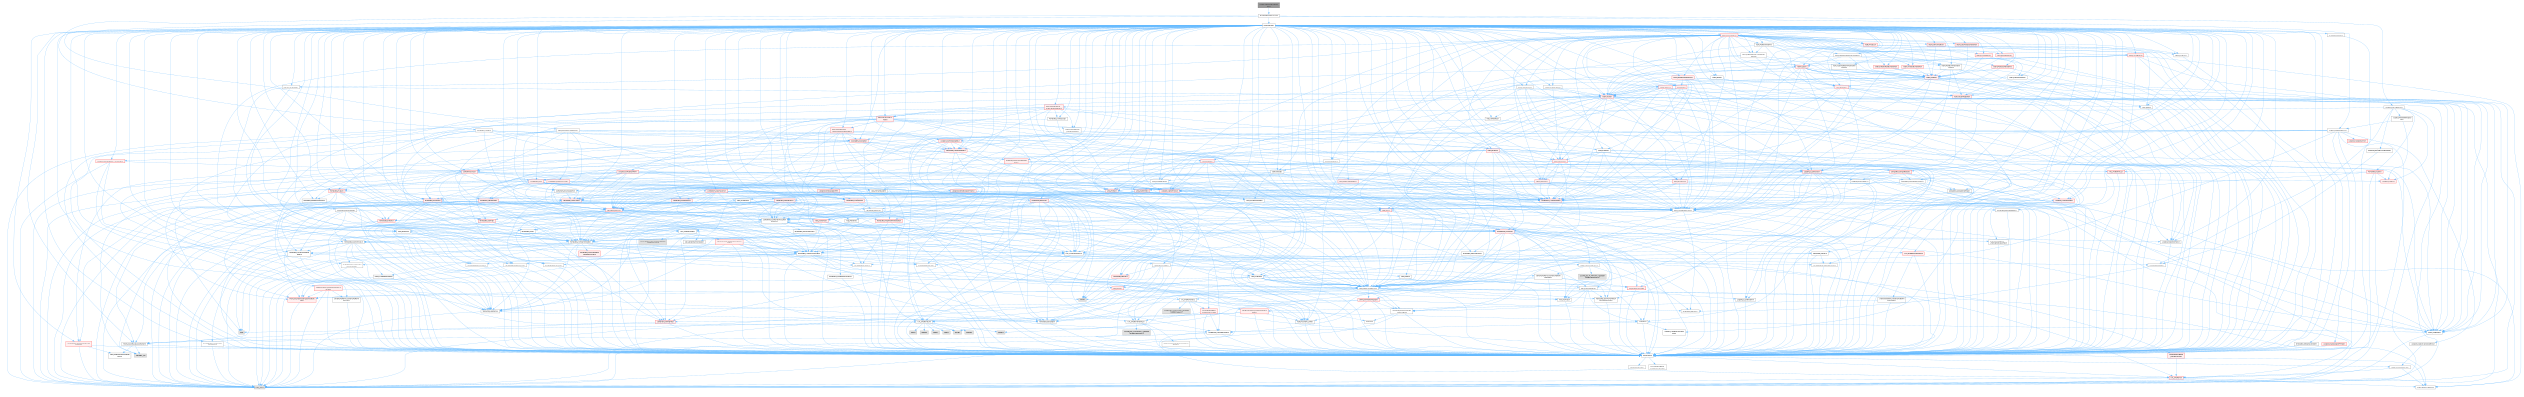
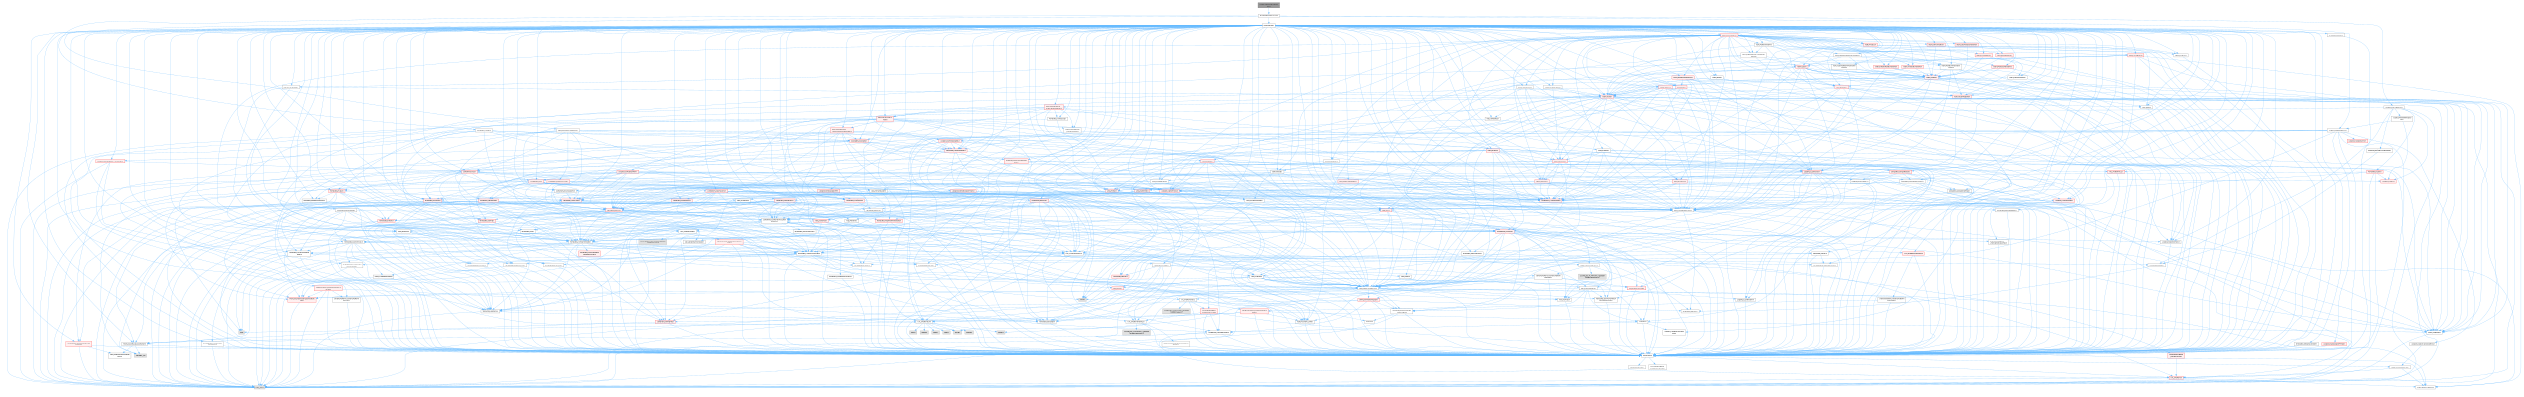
(1659, 122) -> (1755, 117)
